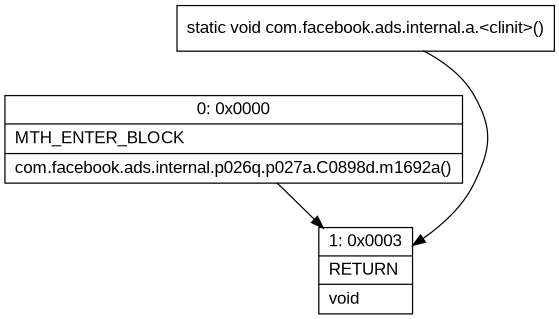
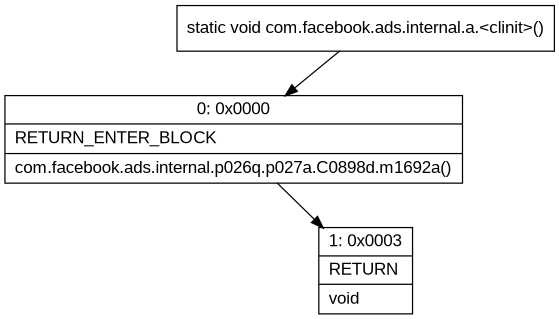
(100, 138) -> (116, 138)
(487, 143) -> (317, 69)
